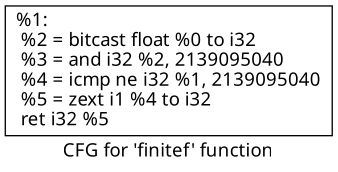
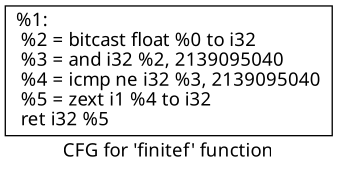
(169, 80) -> (169, 80)
